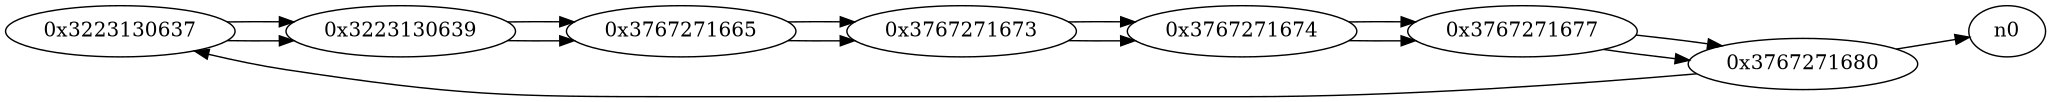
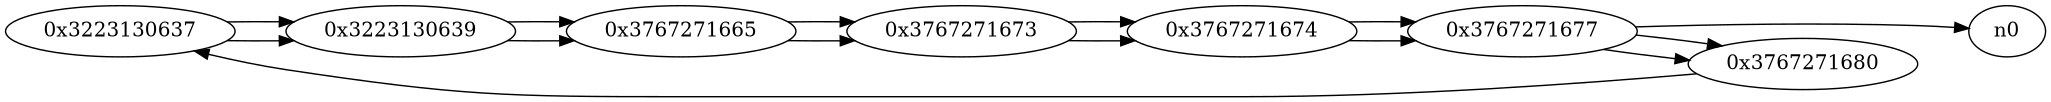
(1926, 44) -> (1795, 24)
